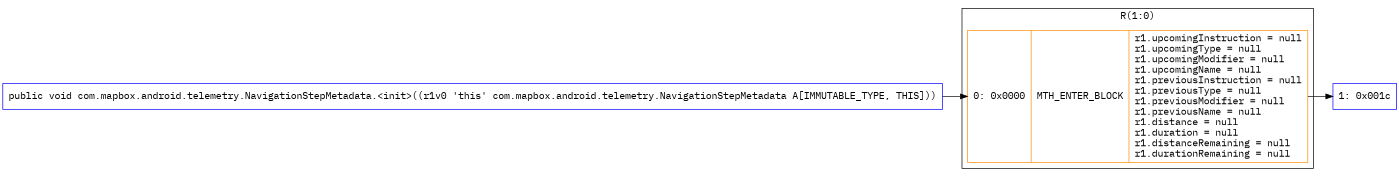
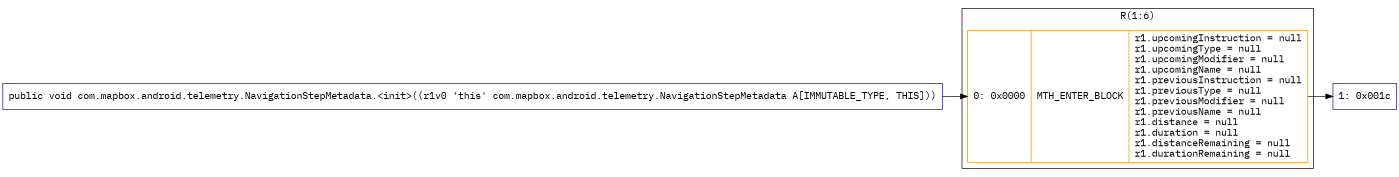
(1138, 16) -> (1138, 16)
